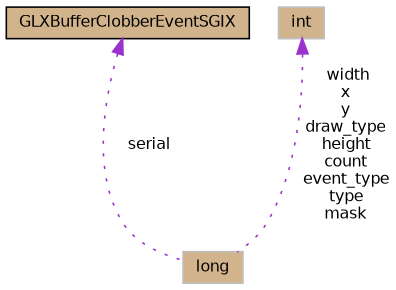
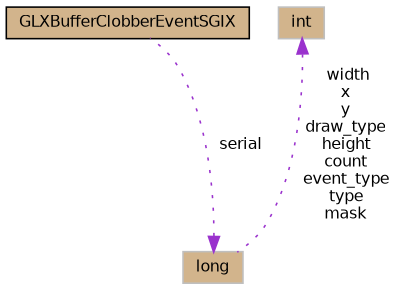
(106, 175) -> (202, 129)
